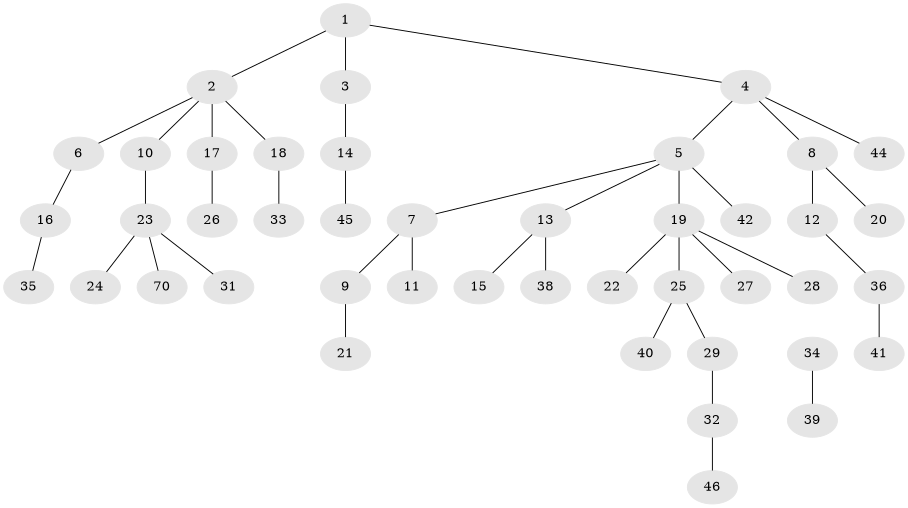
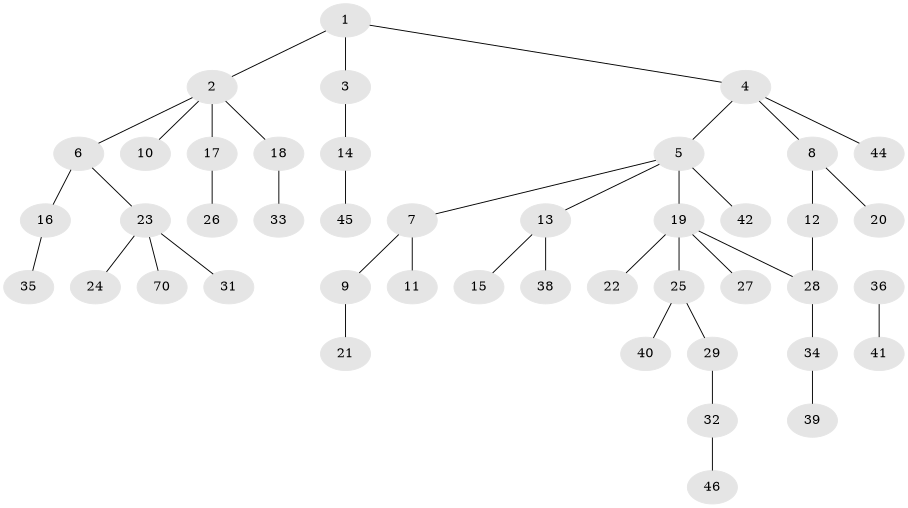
(145, 187) -> (112, 187)
(846, 254) -> (812, 254)
none -> (812, 321)
